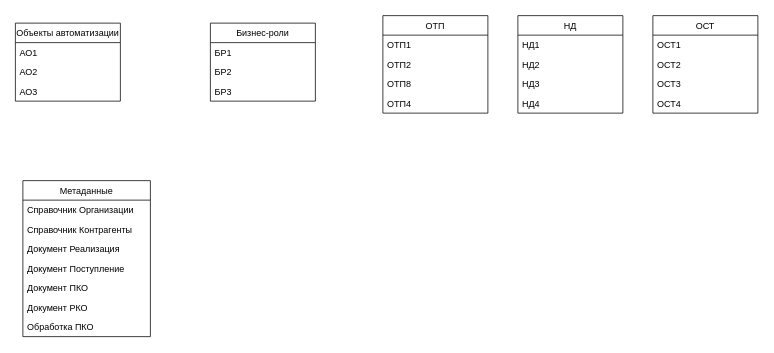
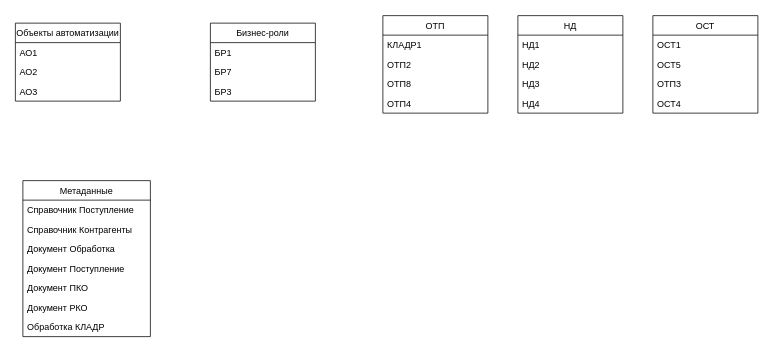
(397, 45) -> (402, 45)
(667, 65) -> (667, 65)
(222, 72) -> (222, 72)
(667, 84) -> (667, 84)
(81, 210) -> (81, 210)
(74, 249) -> (71, 249)
(59, 327) -> (64, 327)
